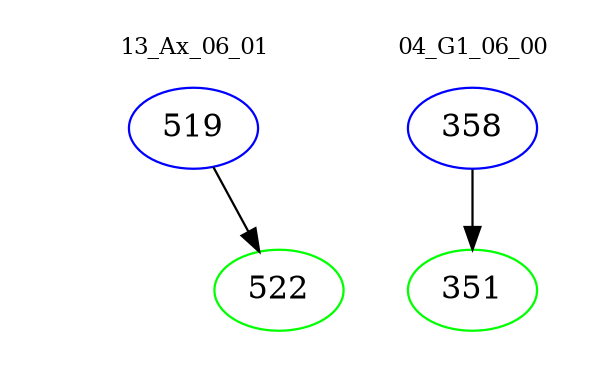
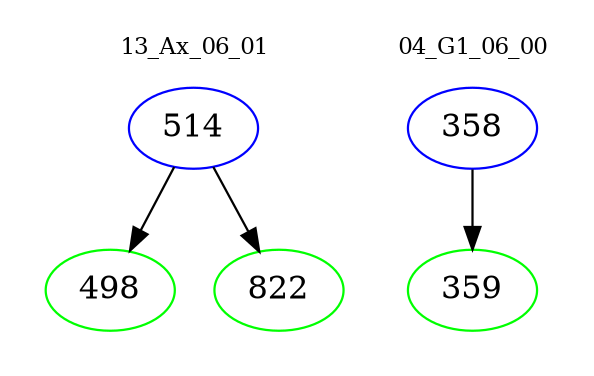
(194, 128) -> (194, 128)
none -> (110, 290)
(279, 290) -> (279, 290)
(472, 290) -> (472, 290)
